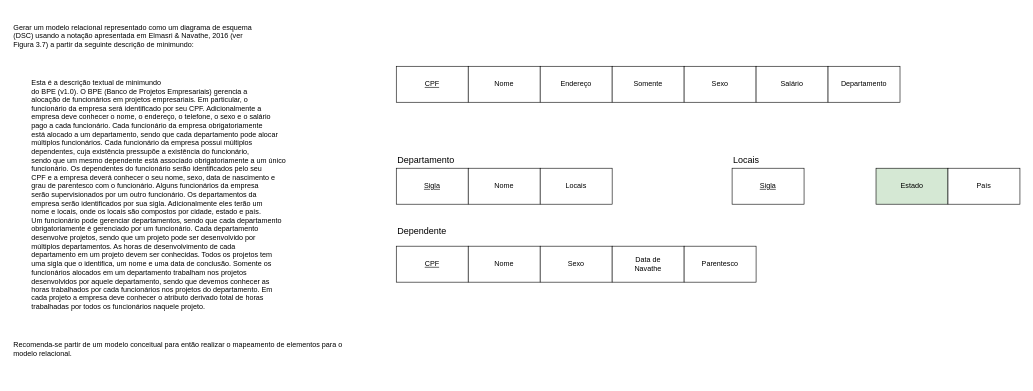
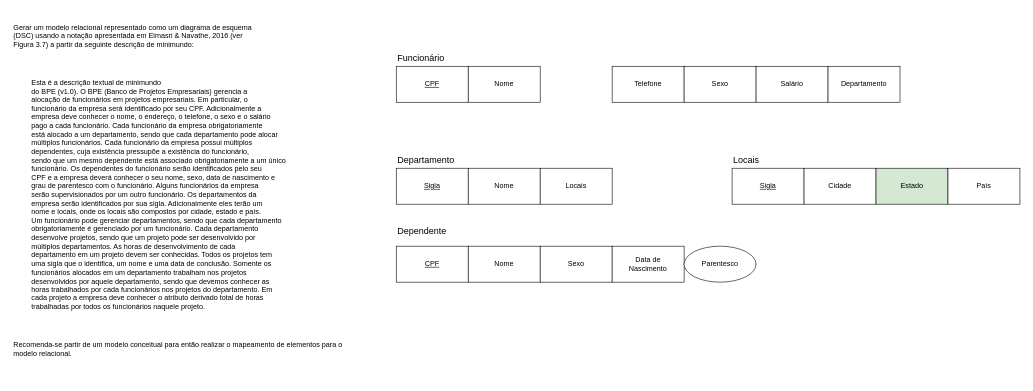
none -> (426, 57)
(576, 84) -> none
(648, 84) -> (648, 84)
none -> (840, 186)
(648, 264) -> (648, 264)
(720, 264) -> (720, 264)
